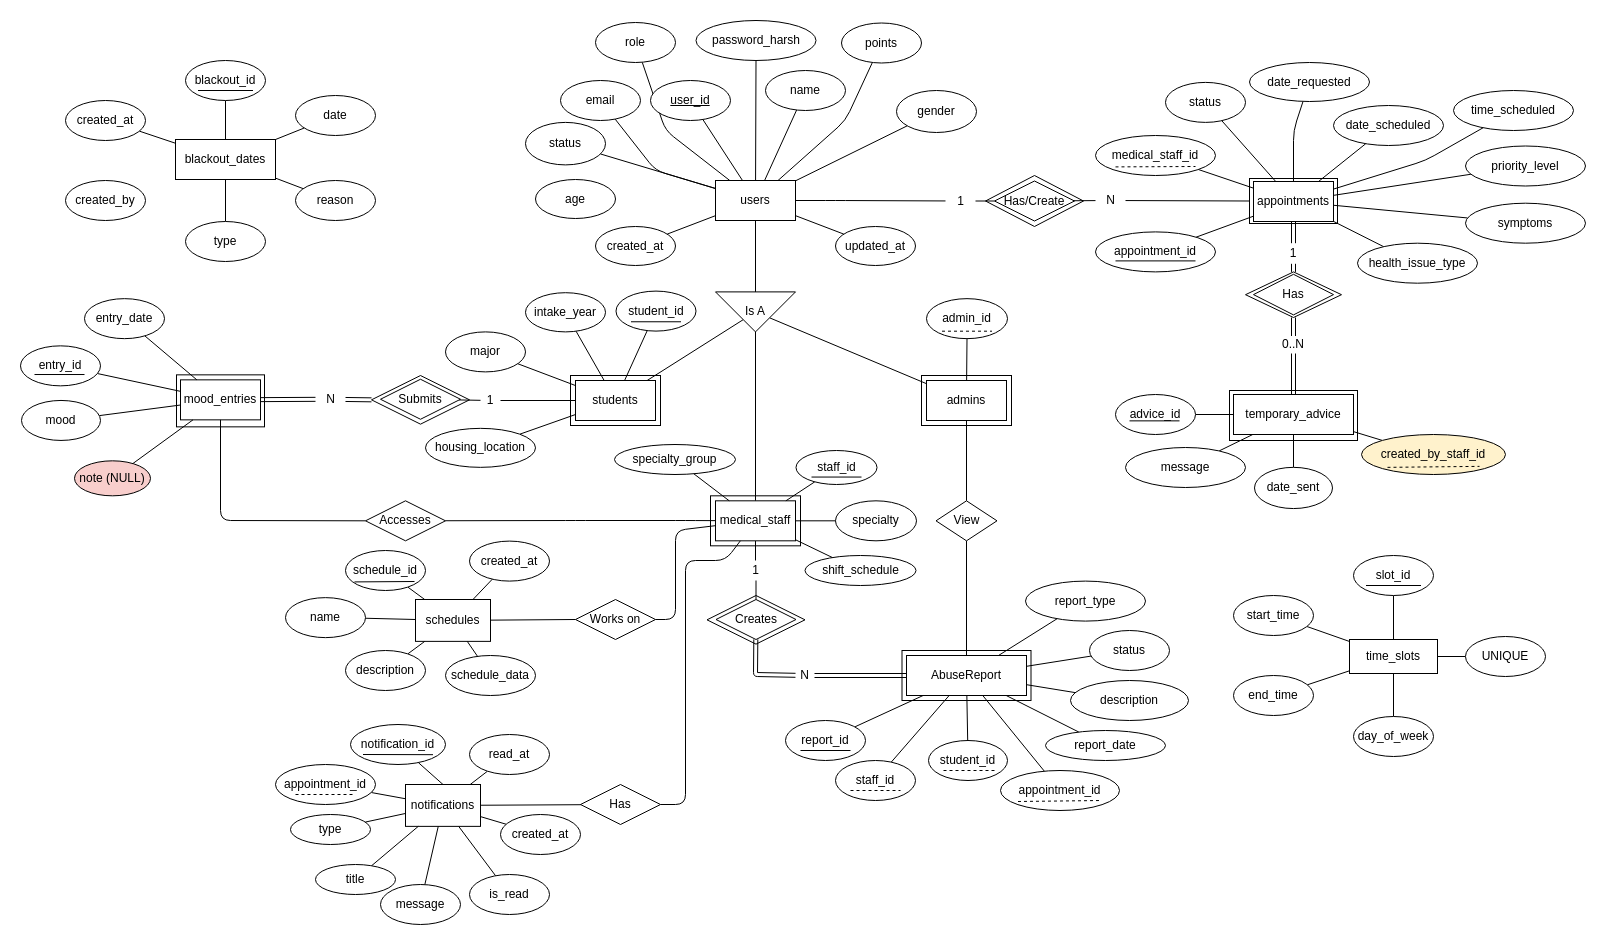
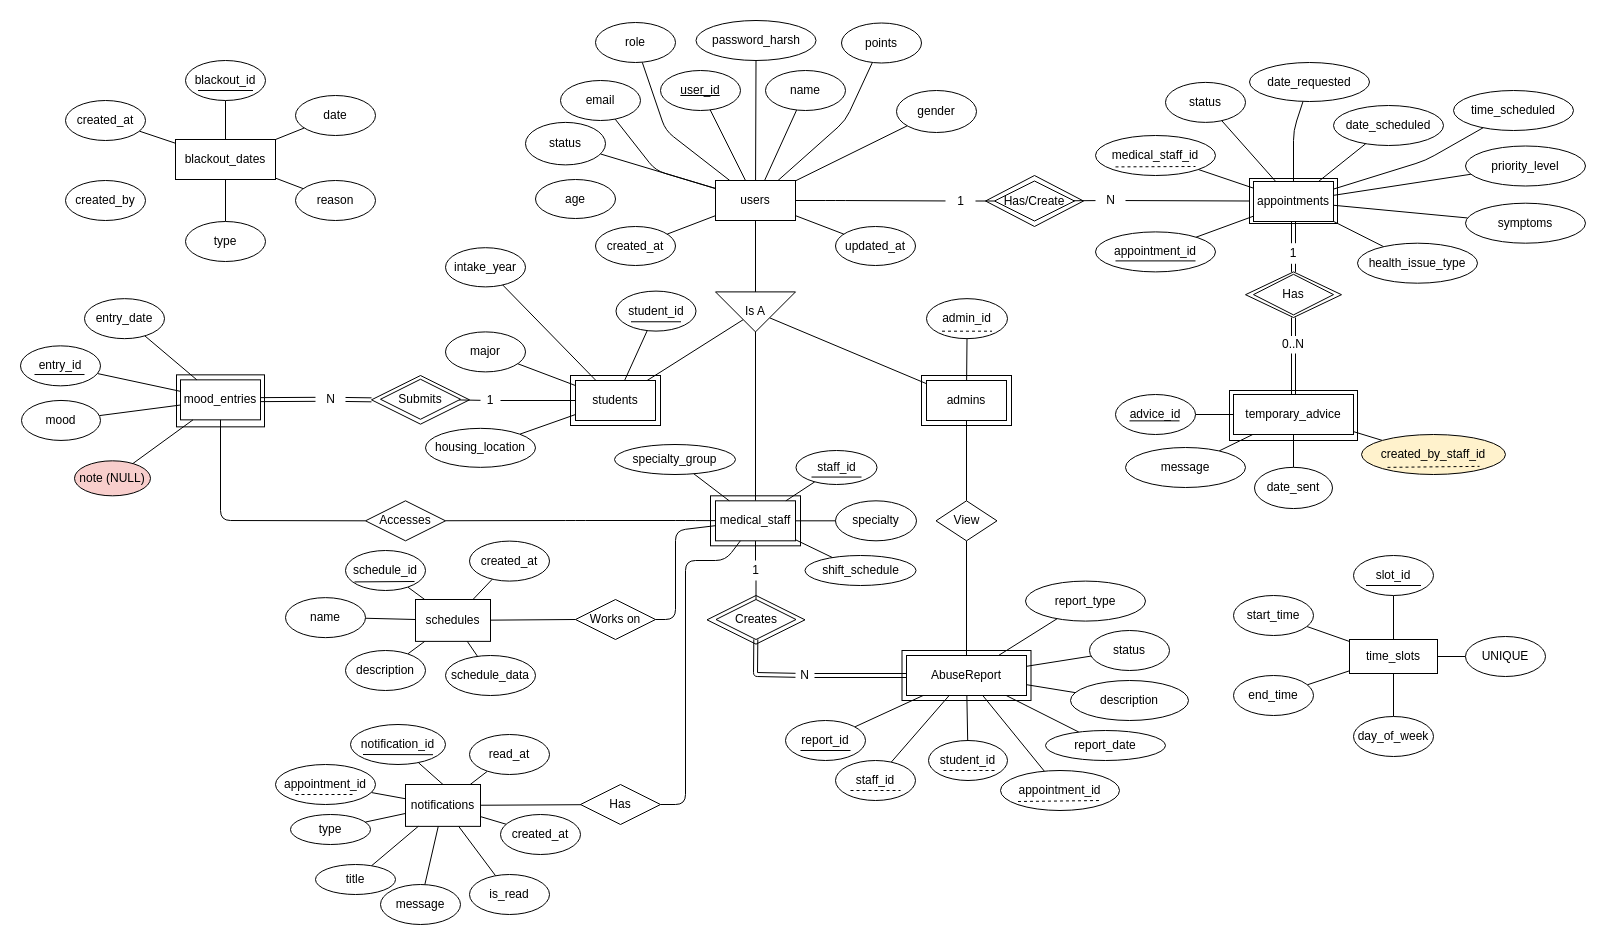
(691, 101) -> (701, 91)
(566, 312) -> (486, 267)
